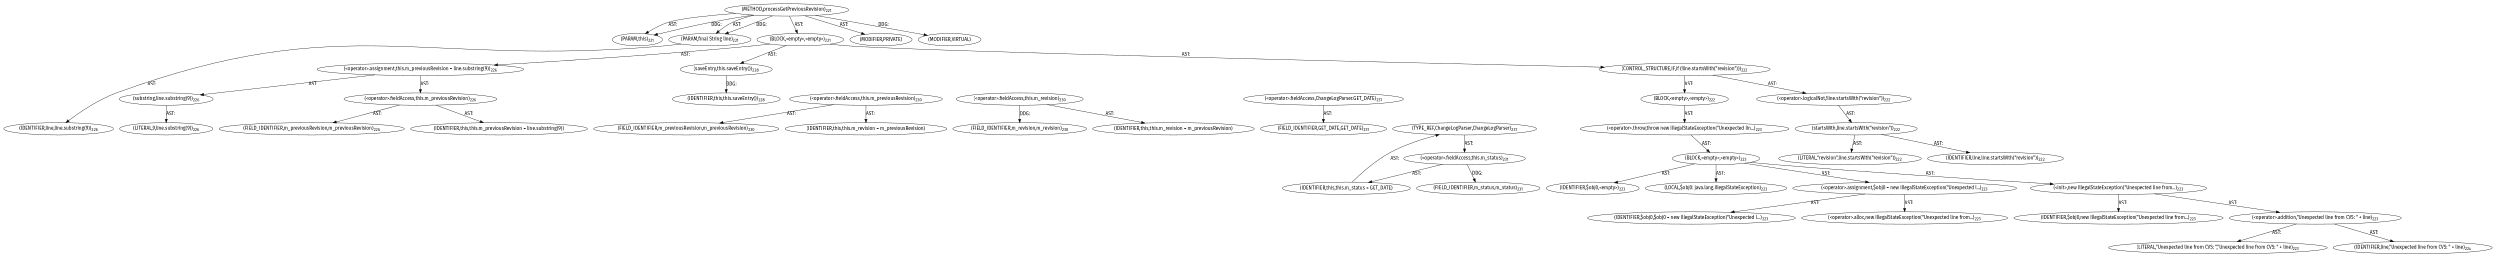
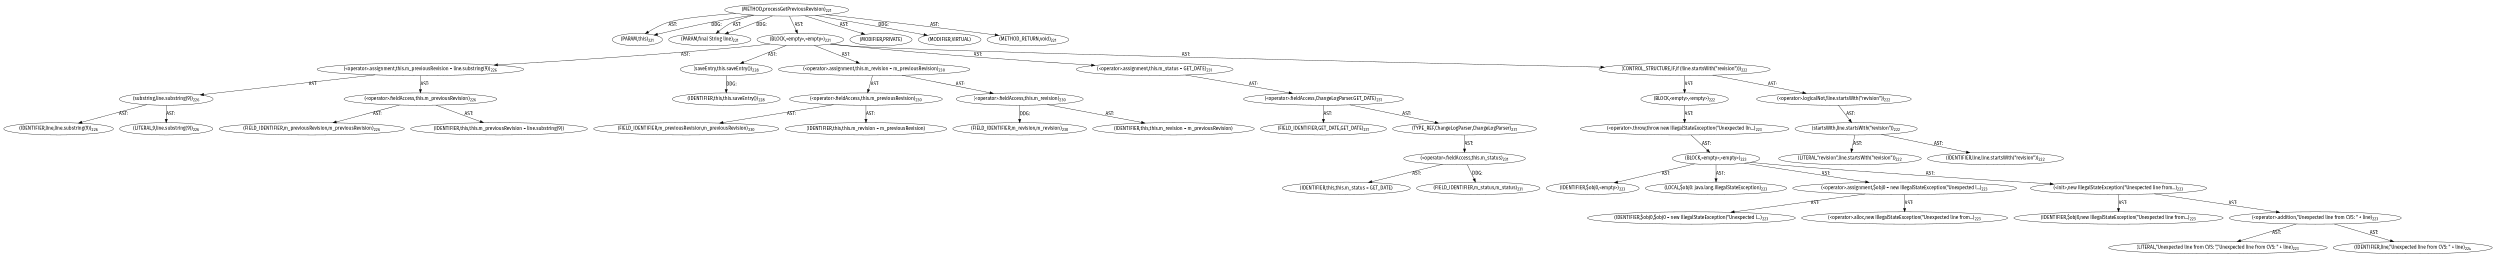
none -> (1028, 40)
(368, 46) -> (114, 113)
none -> (874, 69)
none -> (1155, 69)
(1390, 152) -> (1392, 114)
